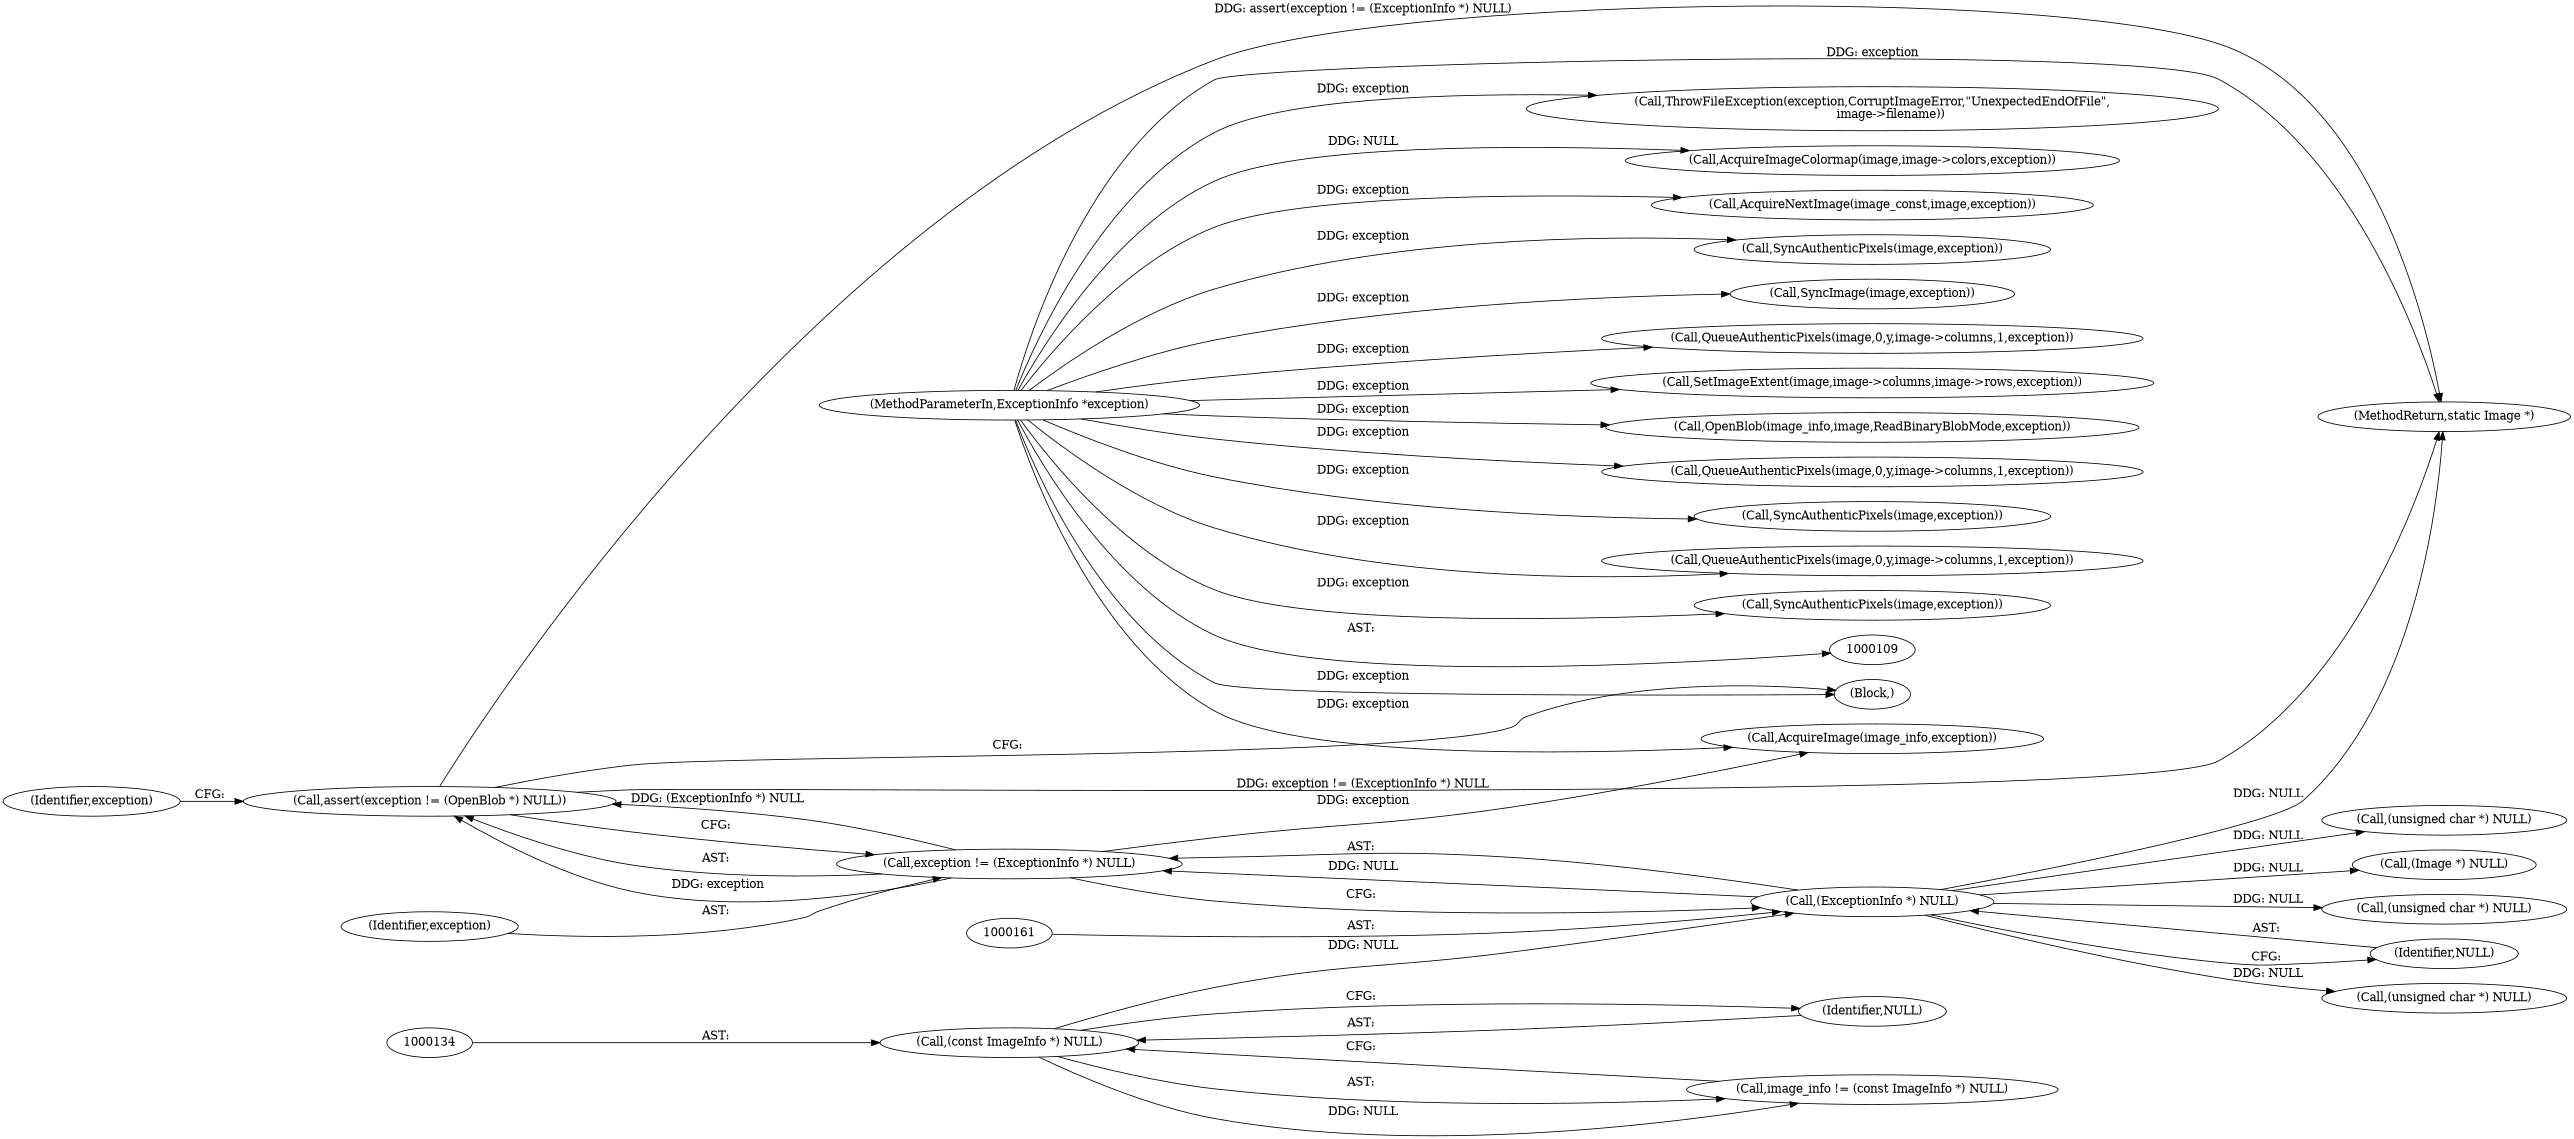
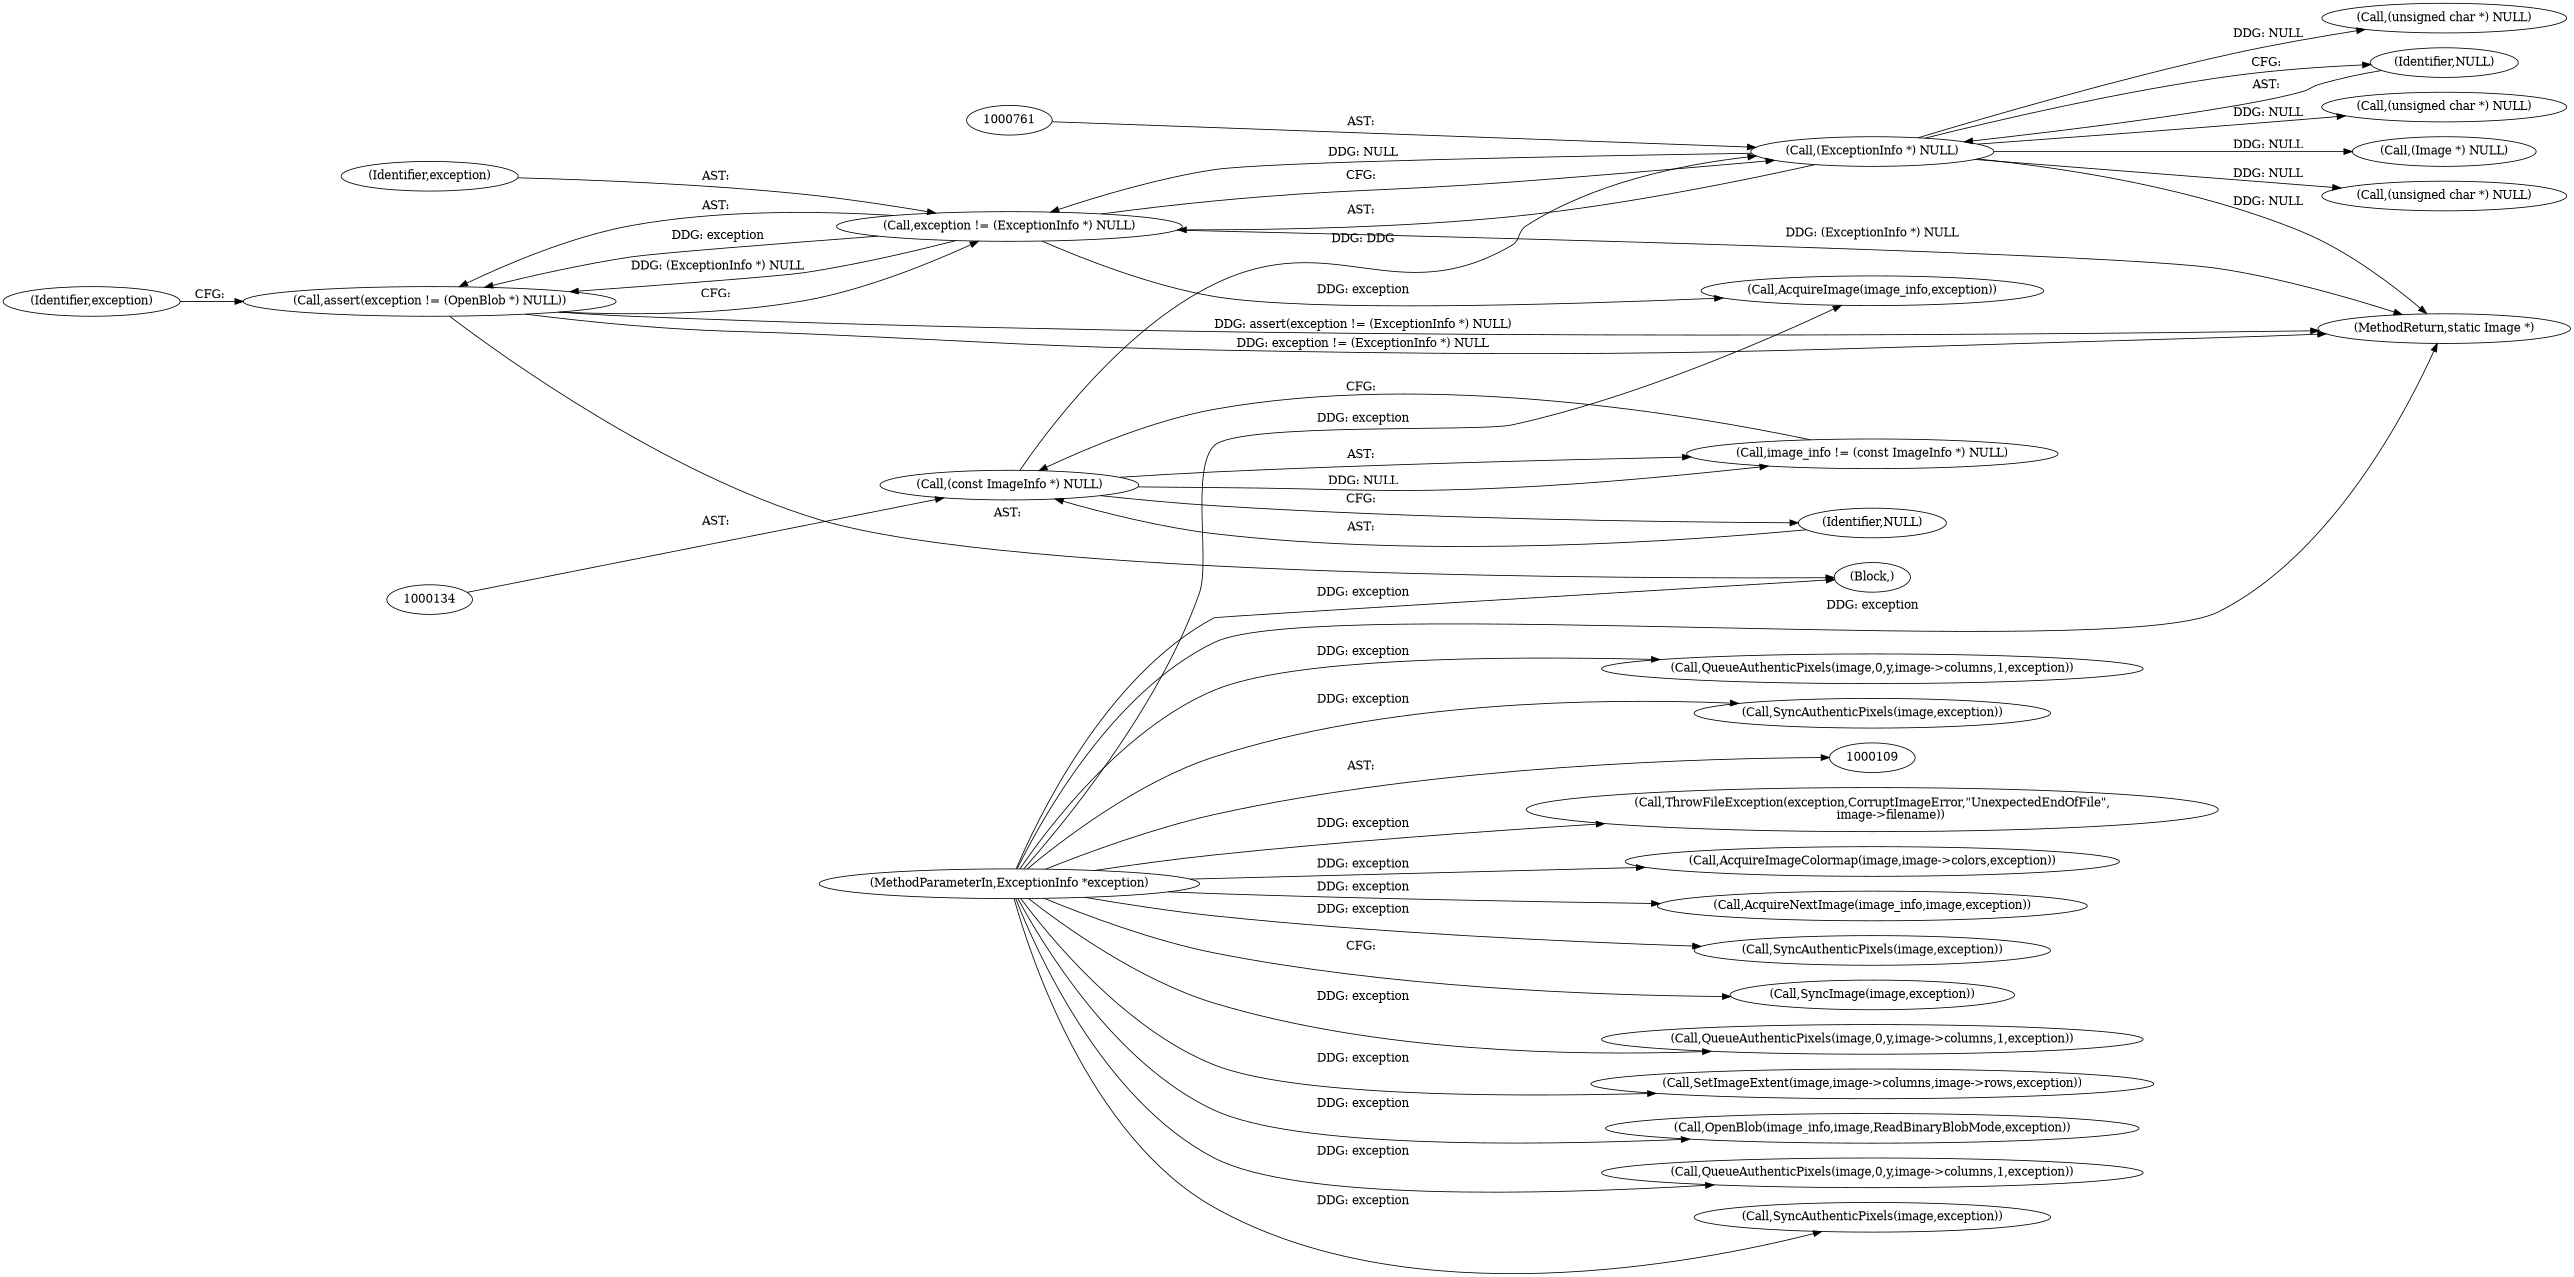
(1363, 142) -> (1363, 864)
(1872, 205) -> (1872, 906)
none -> (1789, 247)
(1363, 299) -> (1363, 947)
(1009, 746) -> (1009, 514)
(1009, 933) -> (1009, 120)
(1363, 946) -> (1363, 239)
